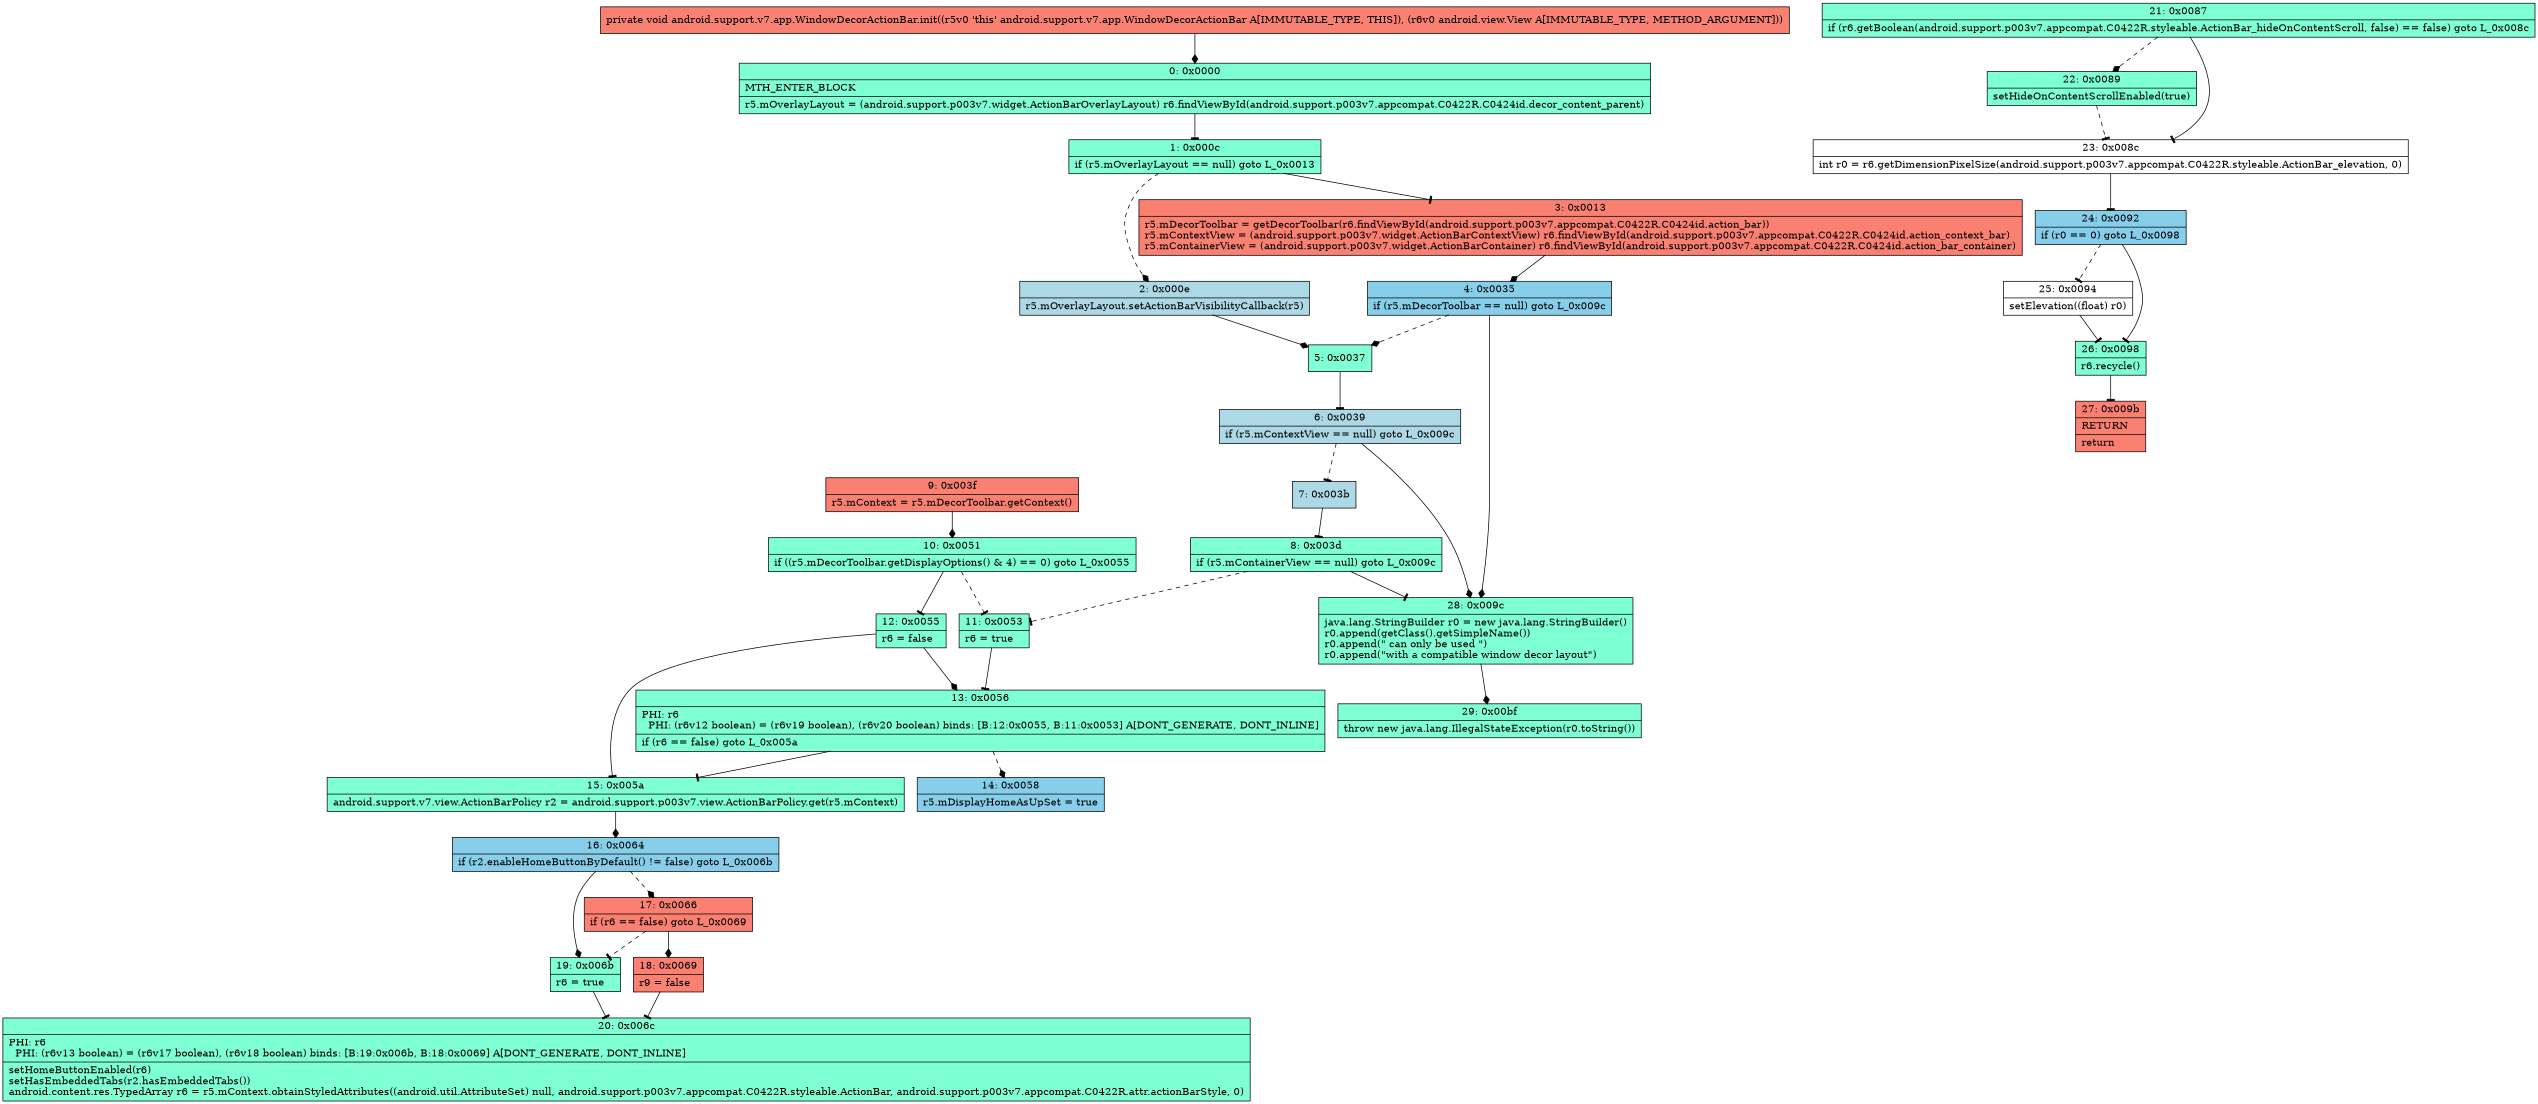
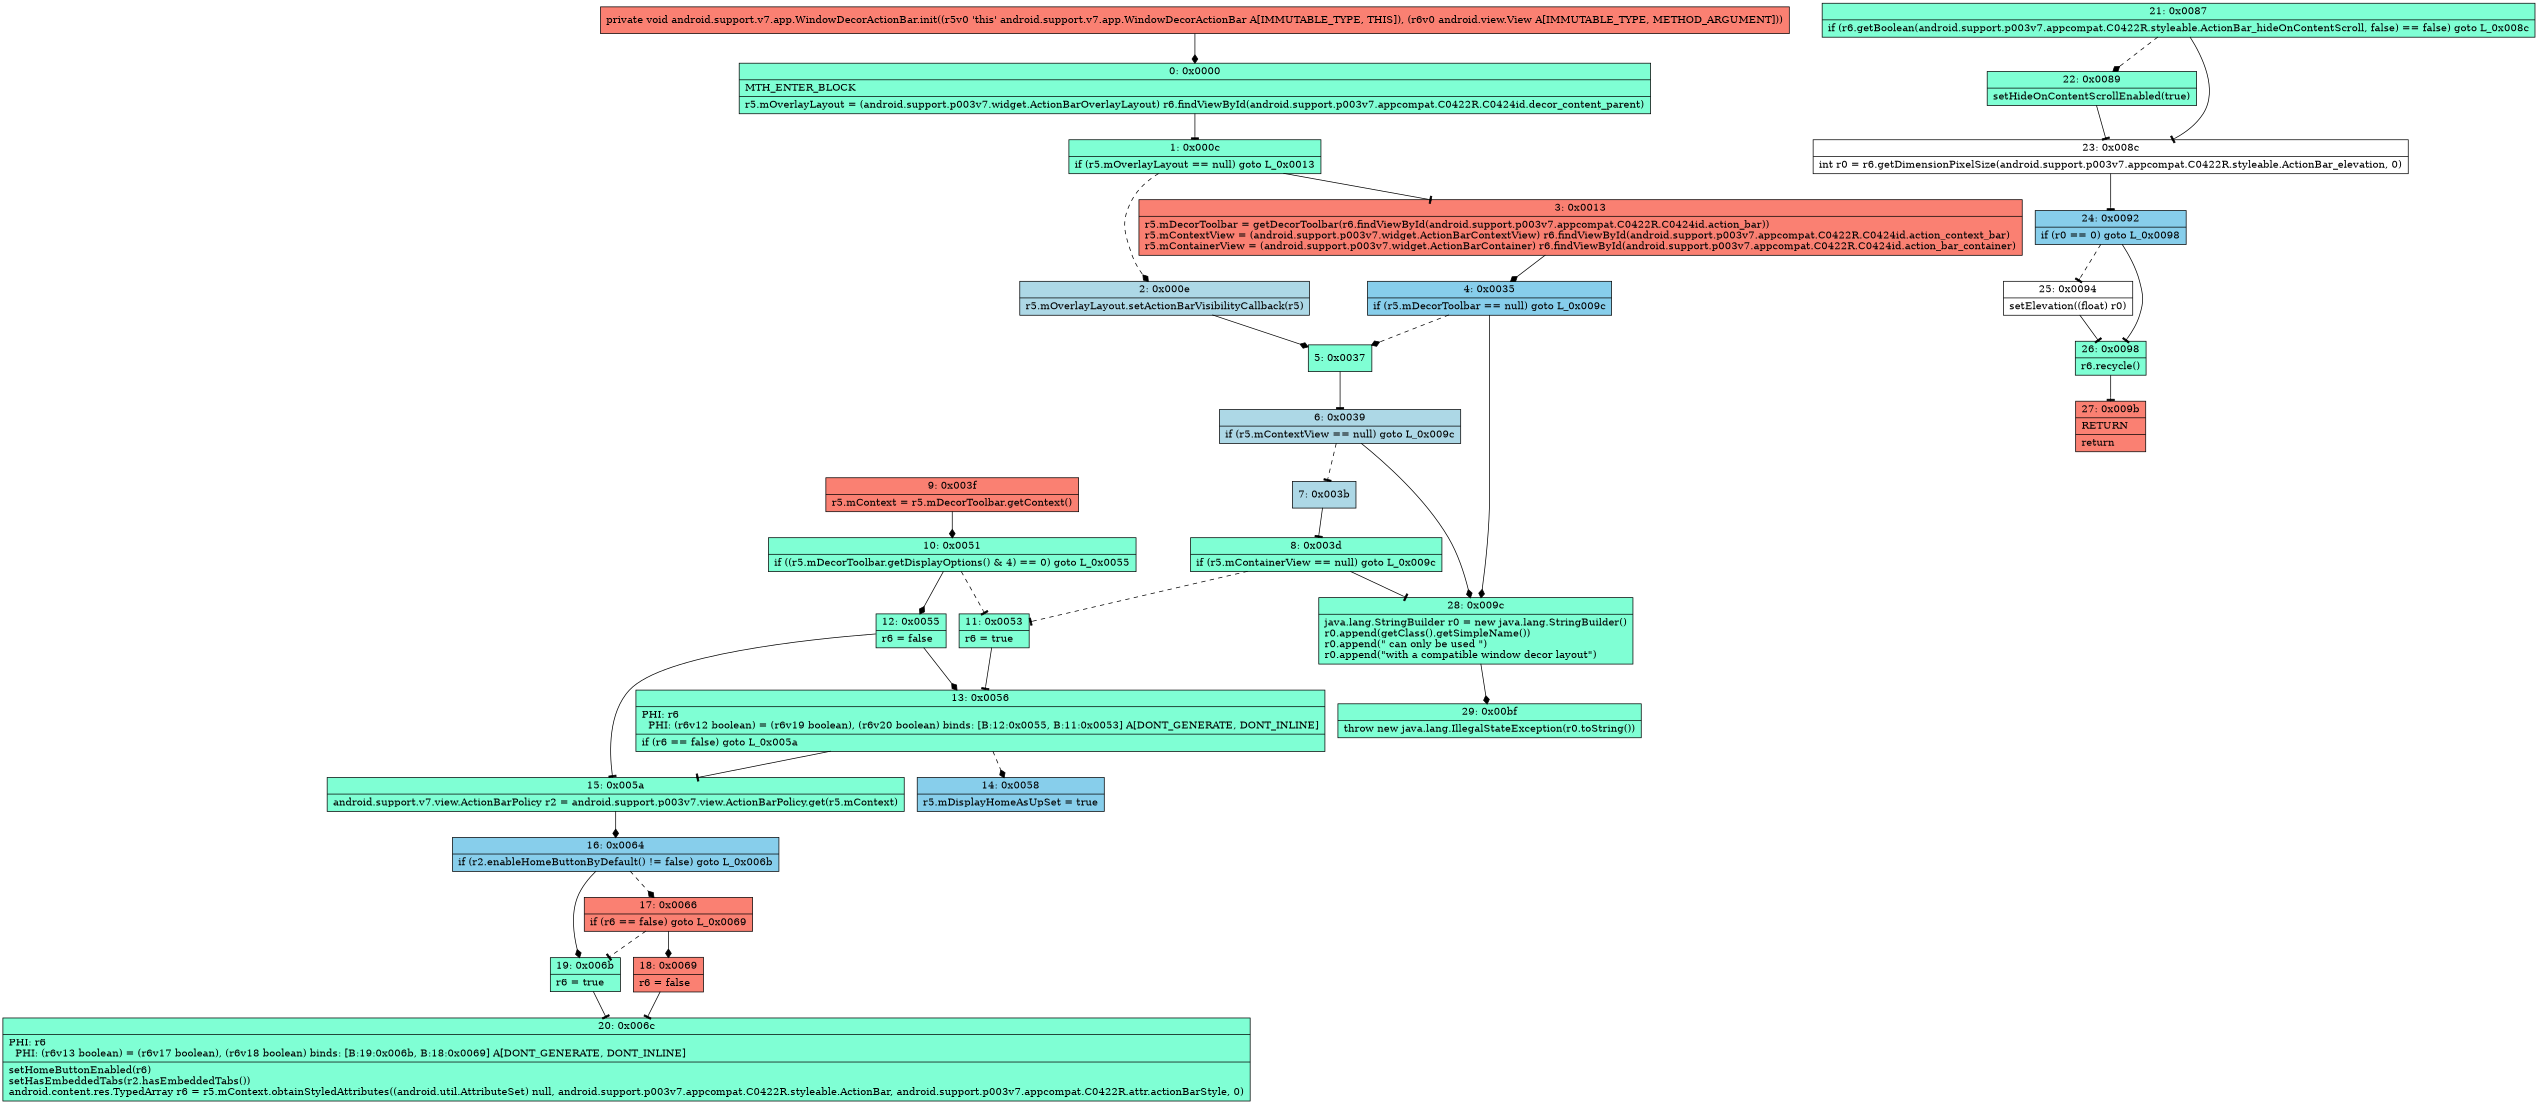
(2101, 121) -> (2101, 121)
(933, 591) -> (933, 591)
(665, 983) -> (665, 983)
